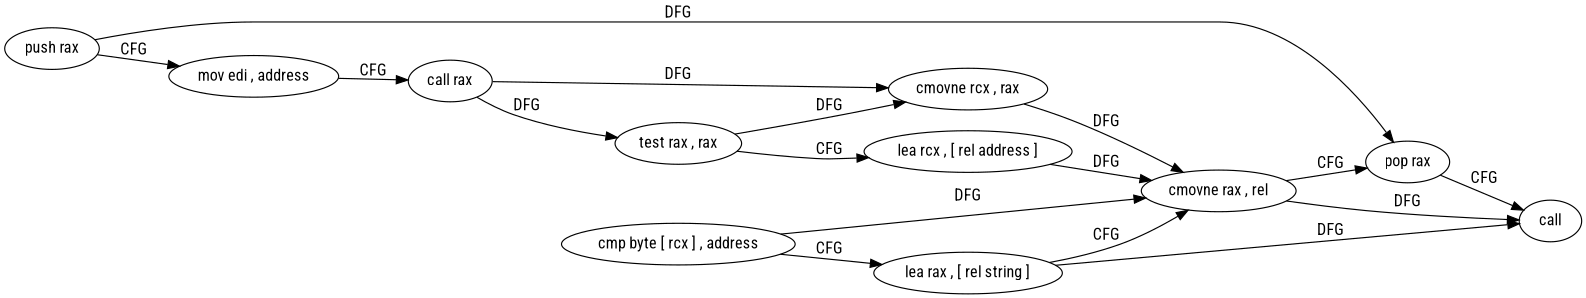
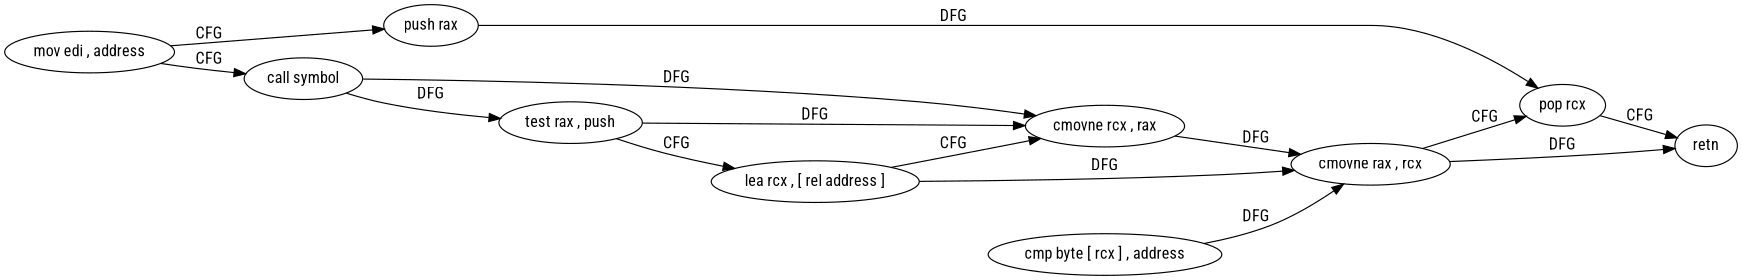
(133, 60) -> (272, 38)
(450, 81) -> (303, 79)
(678, 143) -> (571, 123)
none -> (960, 154)
(1408, 162) -> (1563, 105)
(1219, 191) -> (1371, 164)
(1550, 221) -> (1706, 146)
(968, 273) -> none
